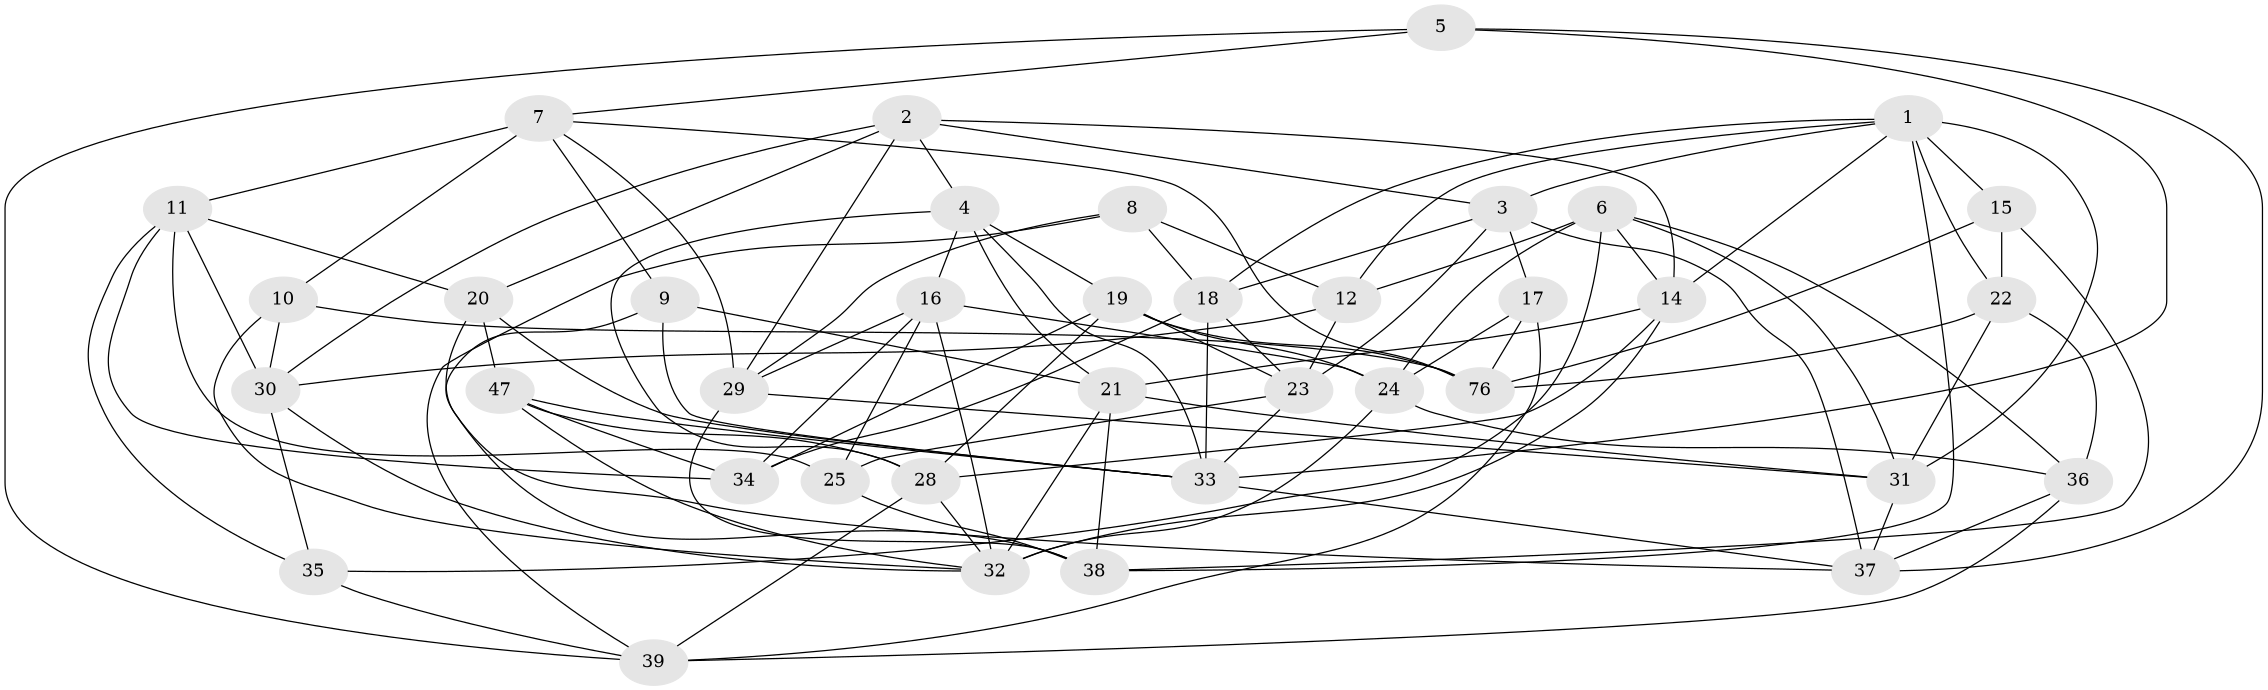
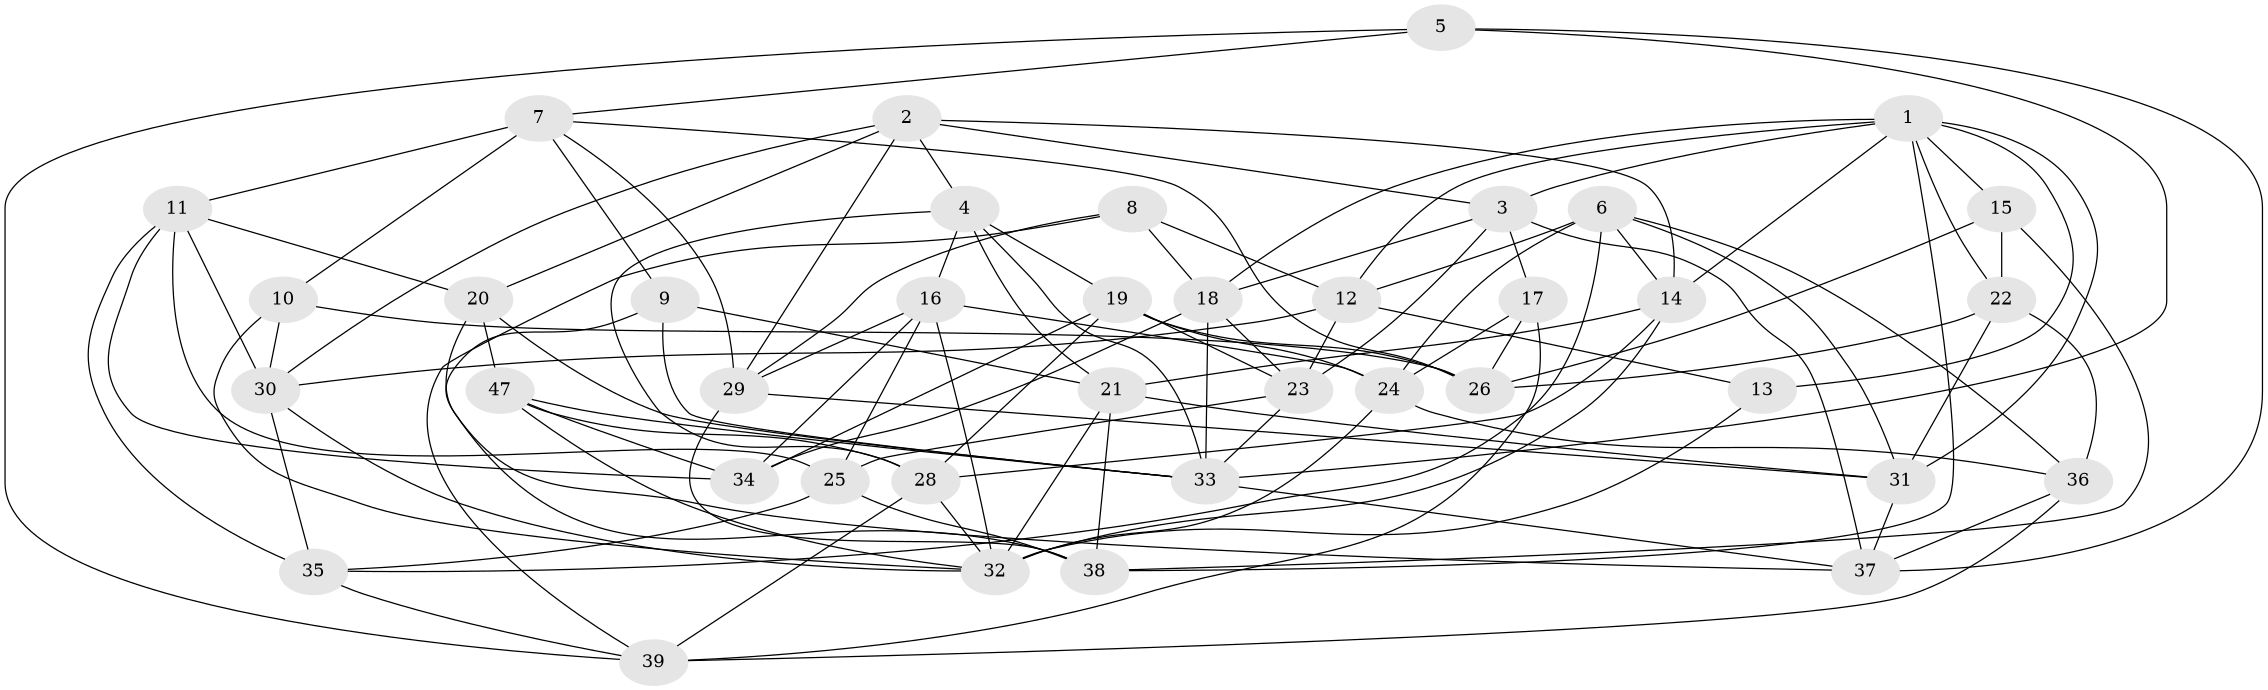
(1480, 391) -> (1480, 391)
none -> (1762, 391)
none -> (570, 549)
